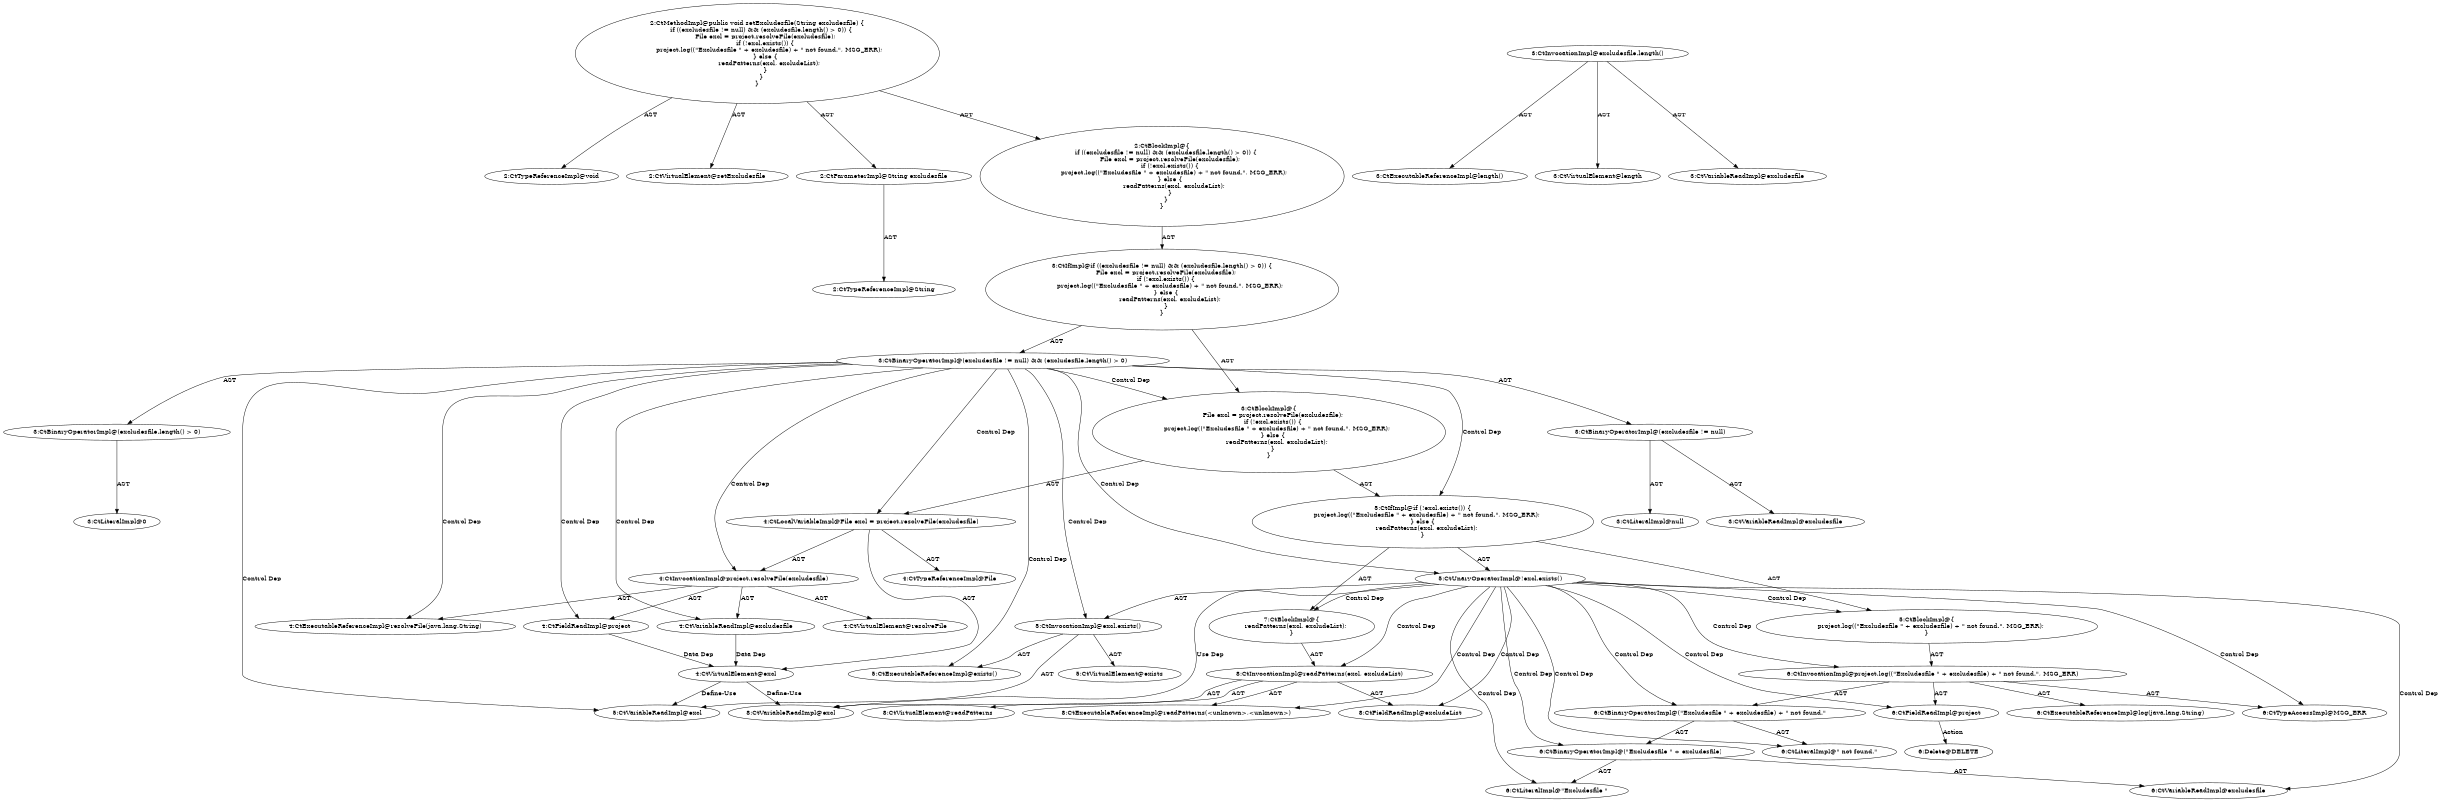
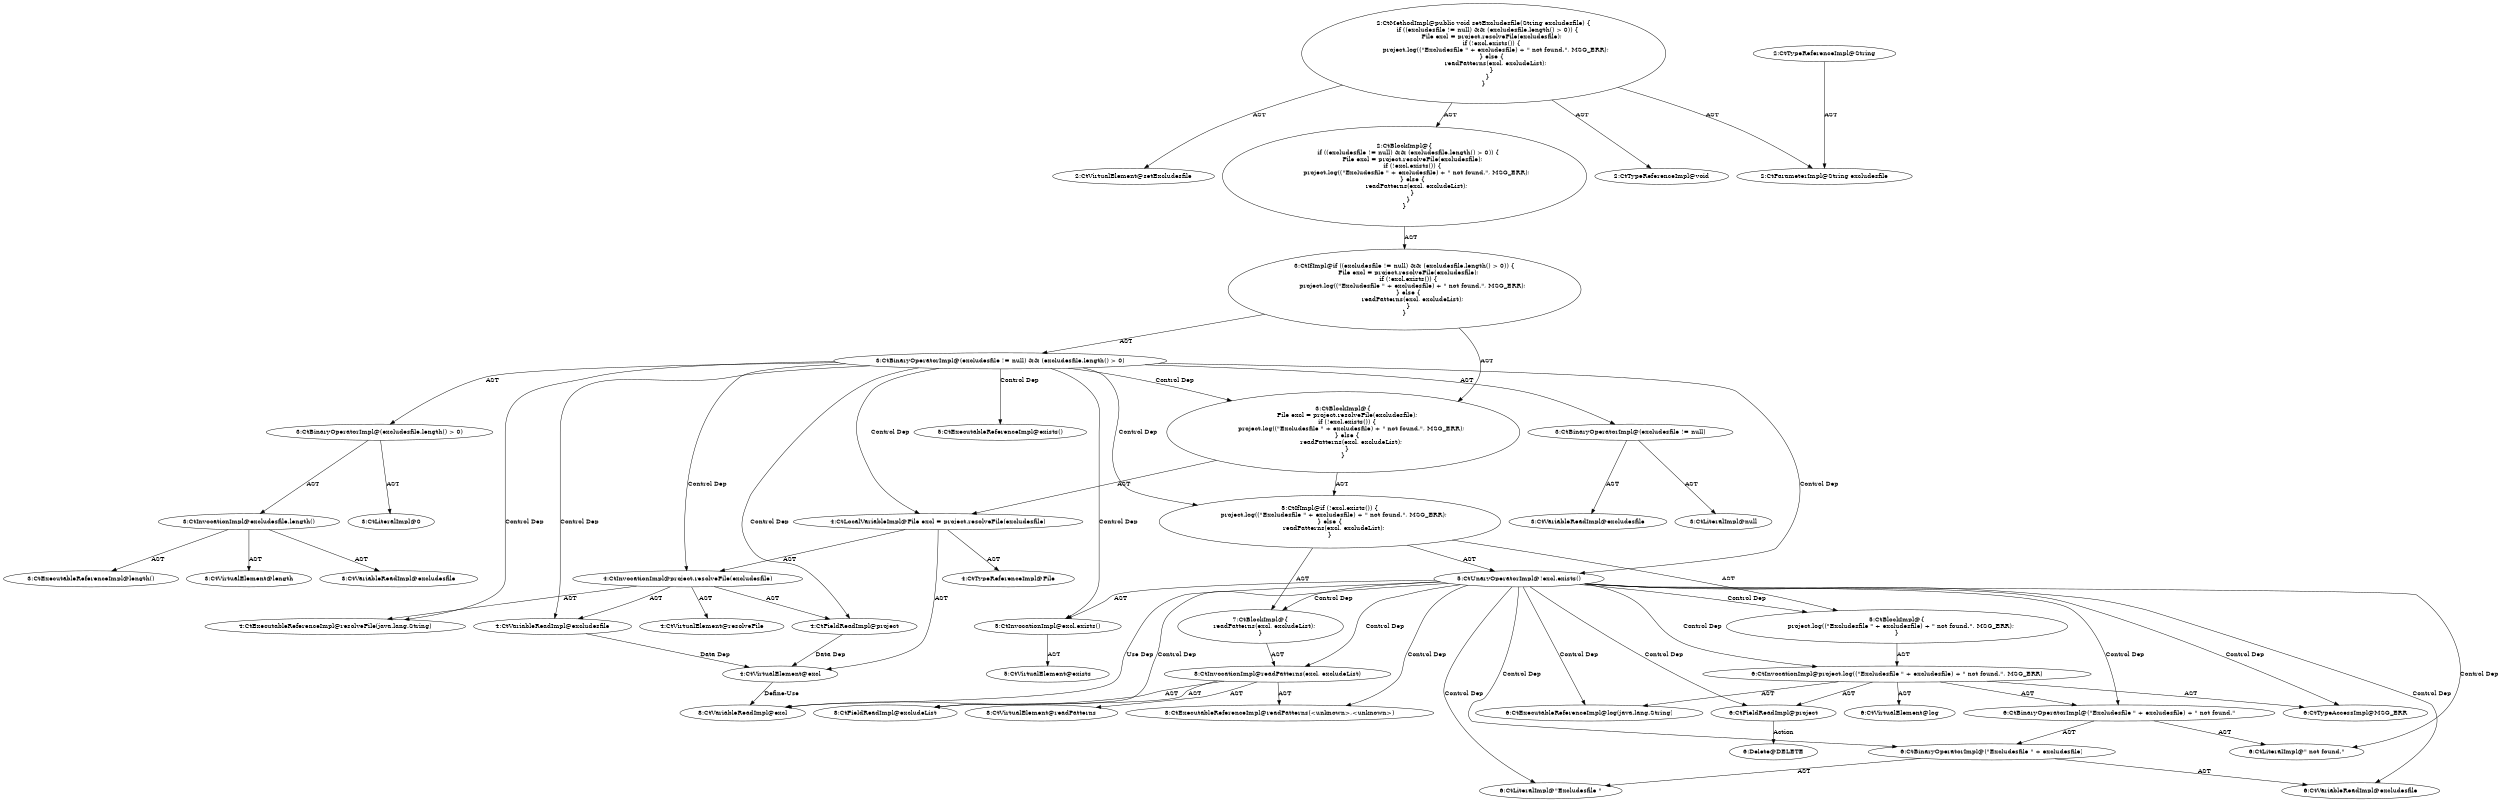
(884, 231) -> (1824, 113)
none -> (316, 476)
none -> (1553, 644)
(1022, 649) -> none
(657, 713) -> none
none -> (1900, 713)
